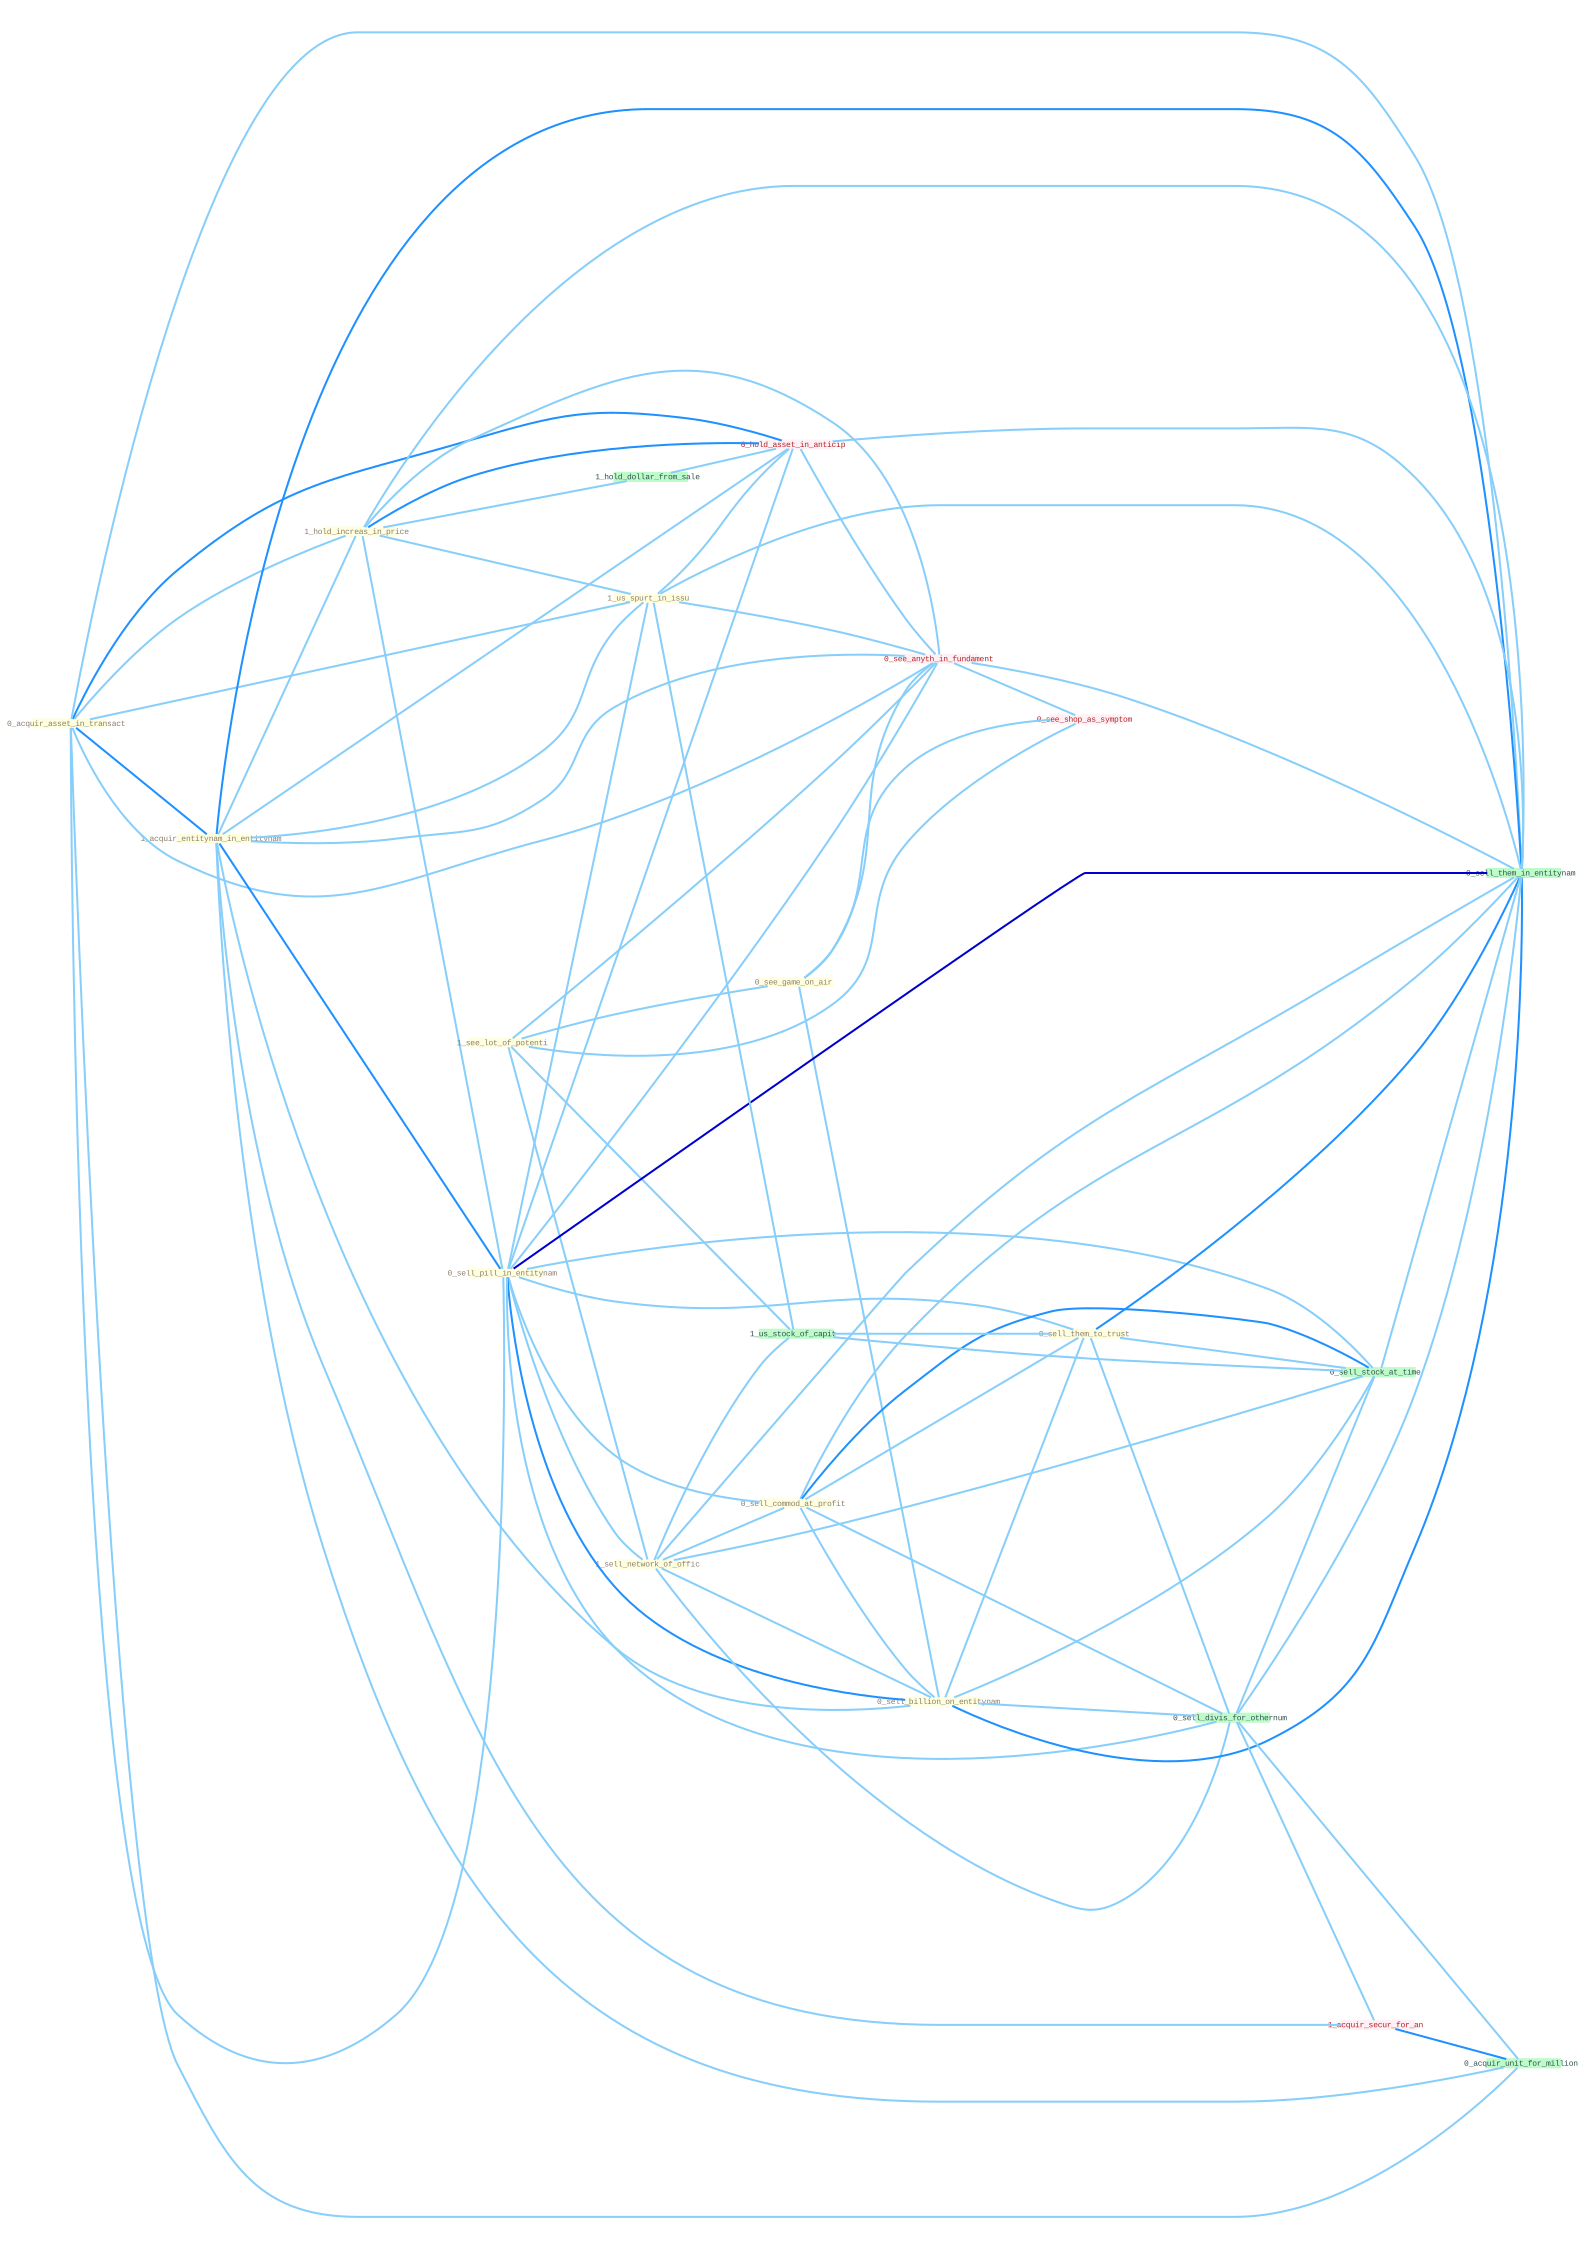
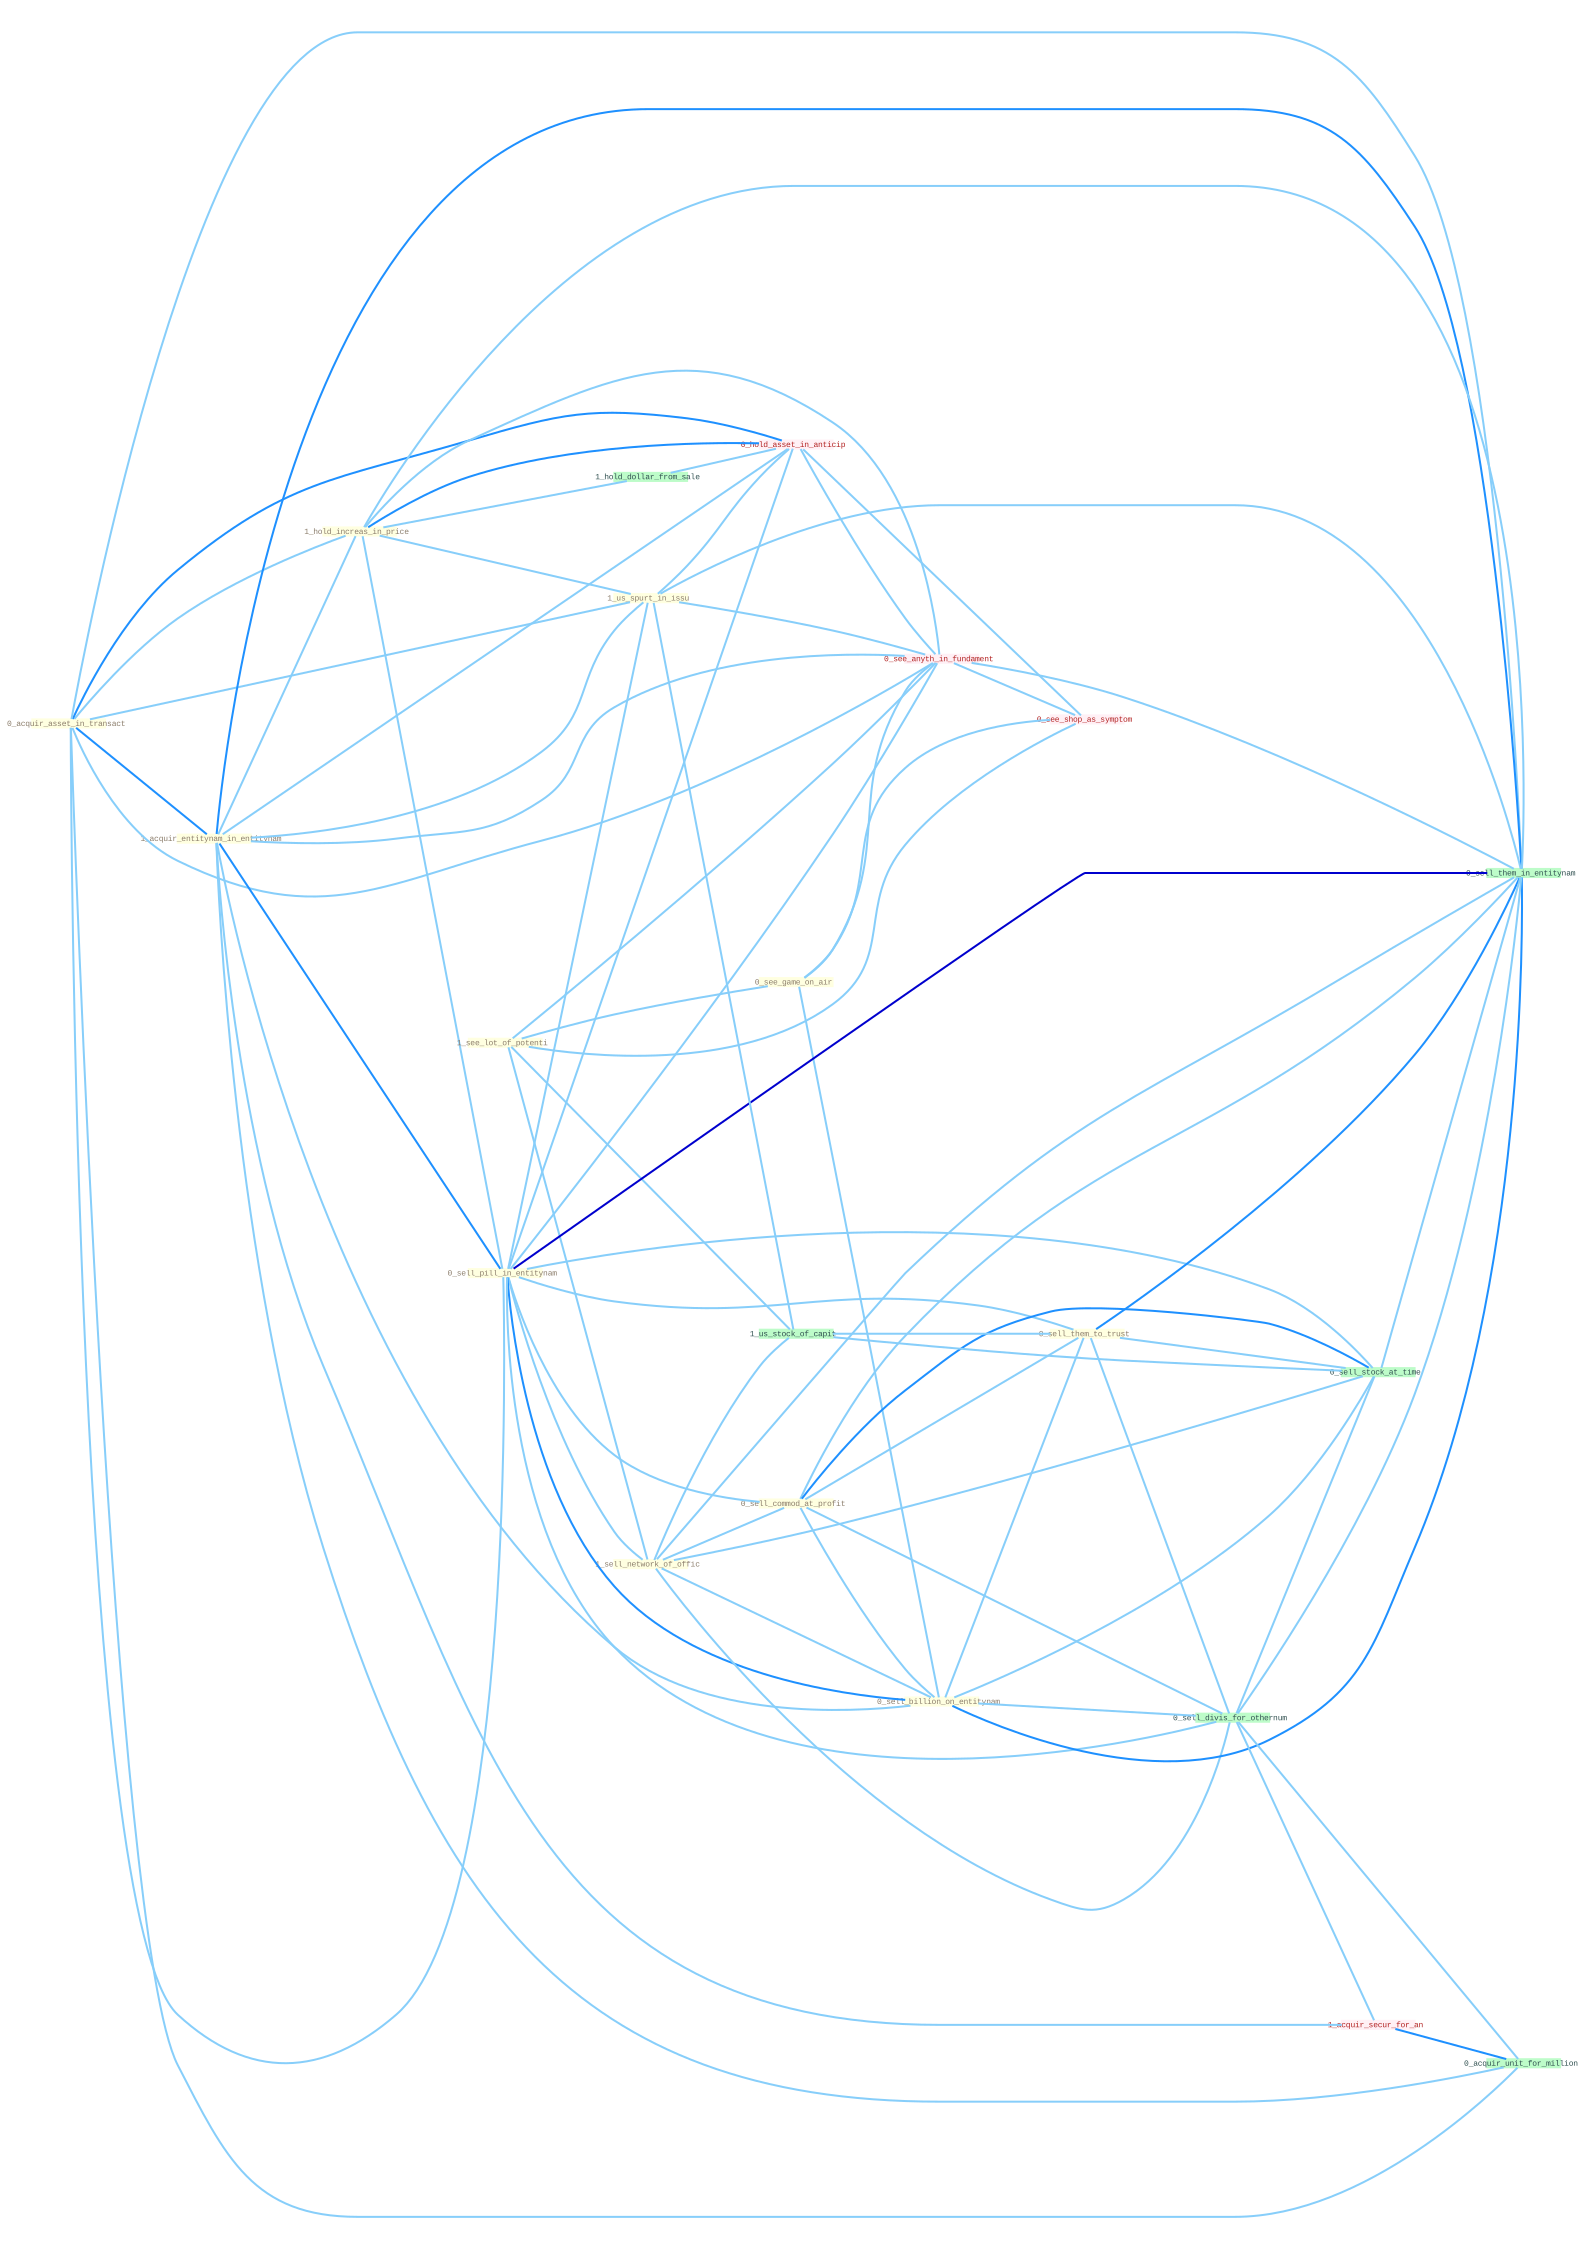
(1338, 432) -> (942, 582)
